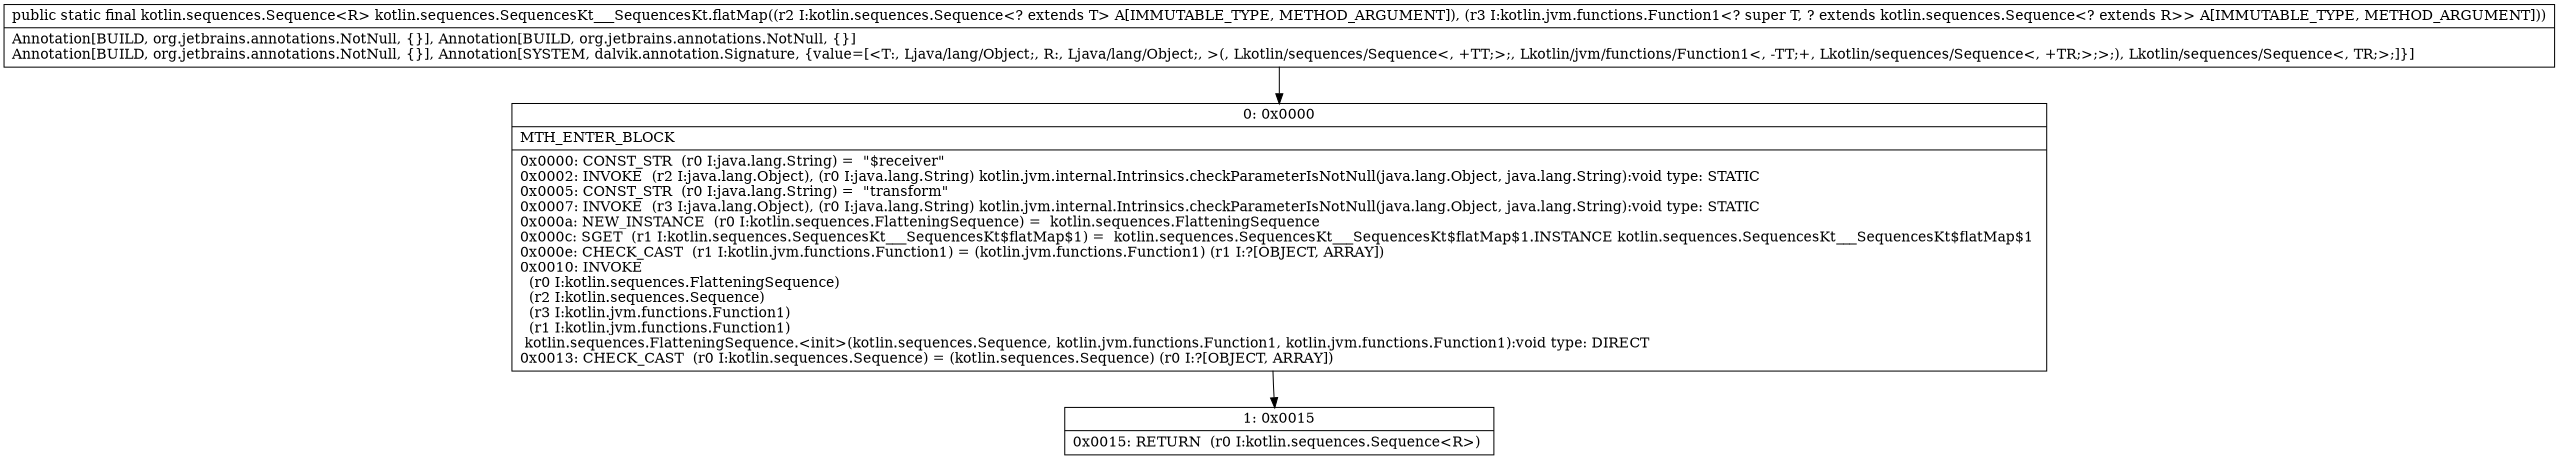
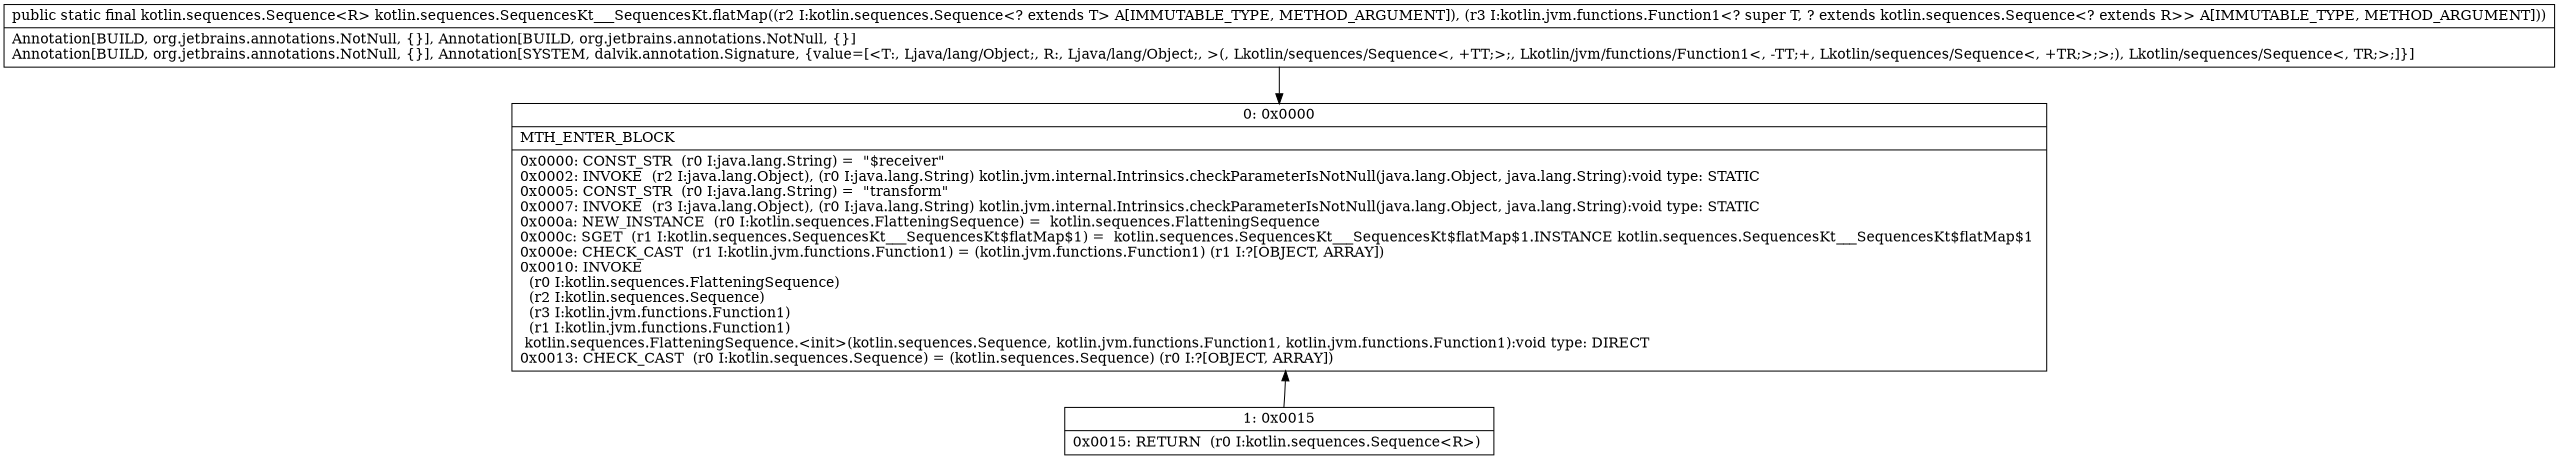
(1273, 384) -> (1285, 394)
